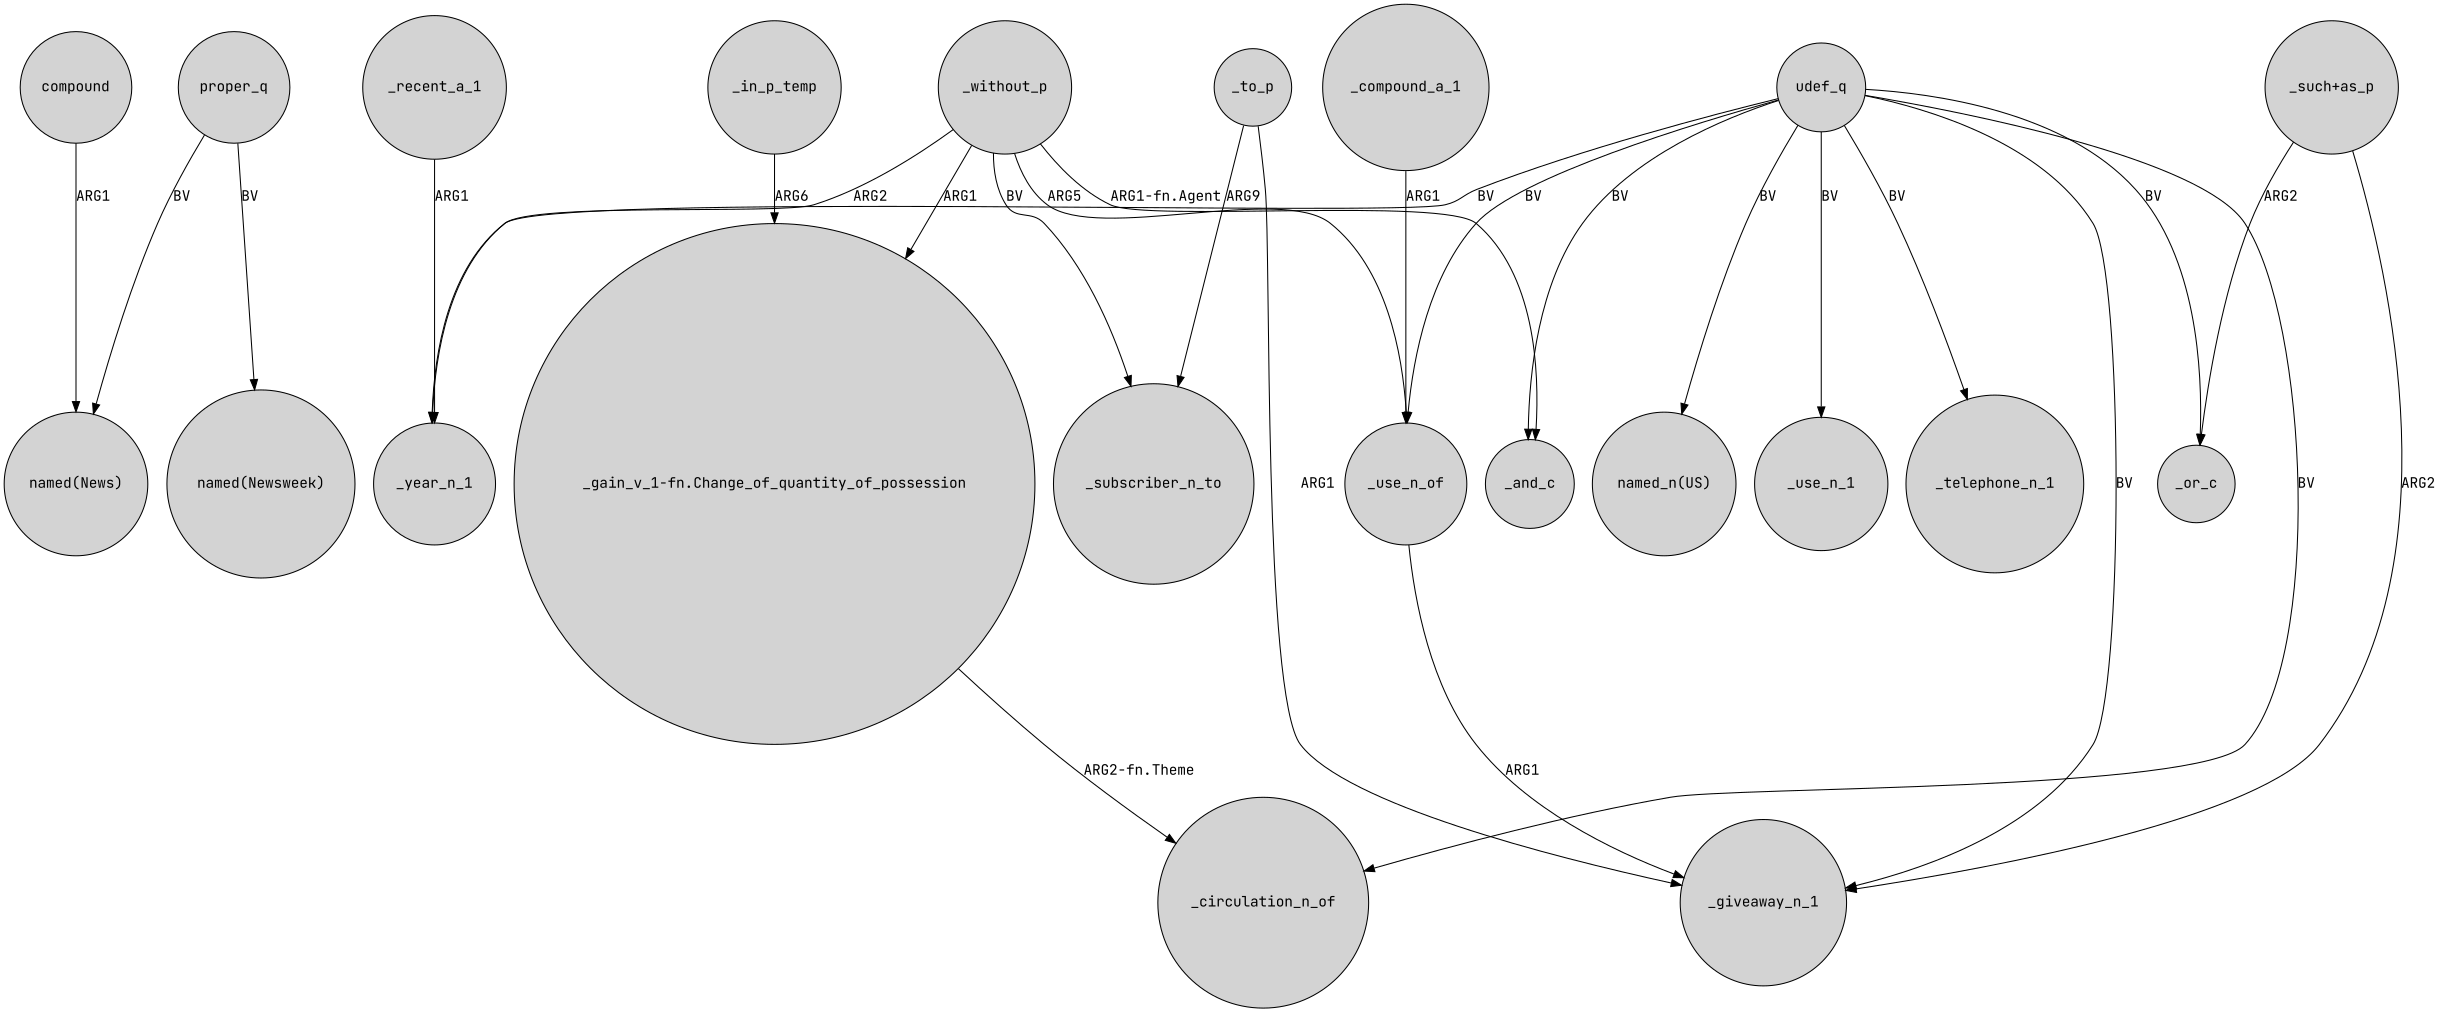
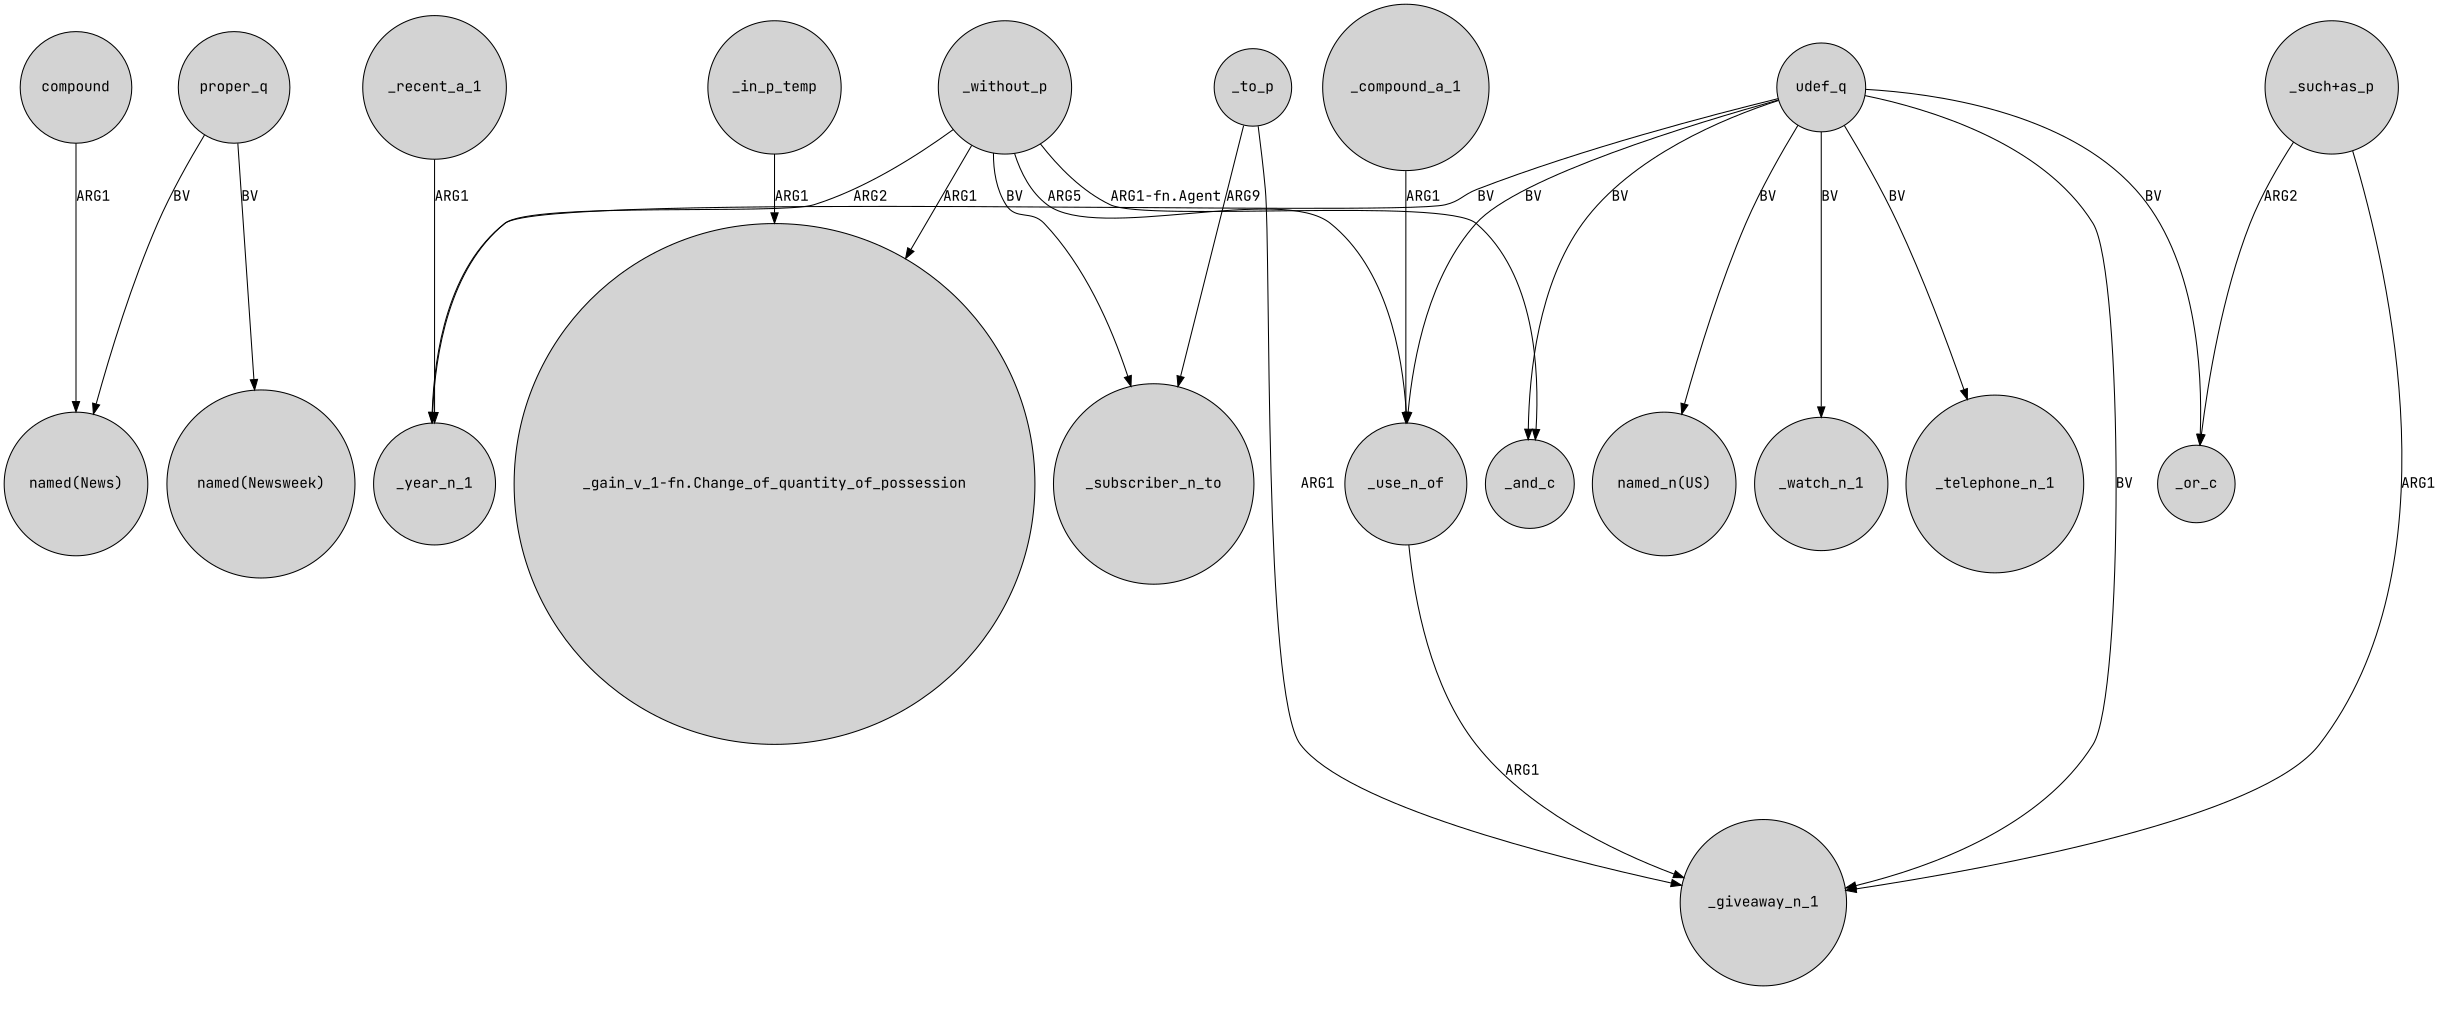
(792, 197) -> (792, 197)
(1821, 484) -> (1821, 484)
(2419, 484) -> (2419, 484)
(1263, 903) -> none
